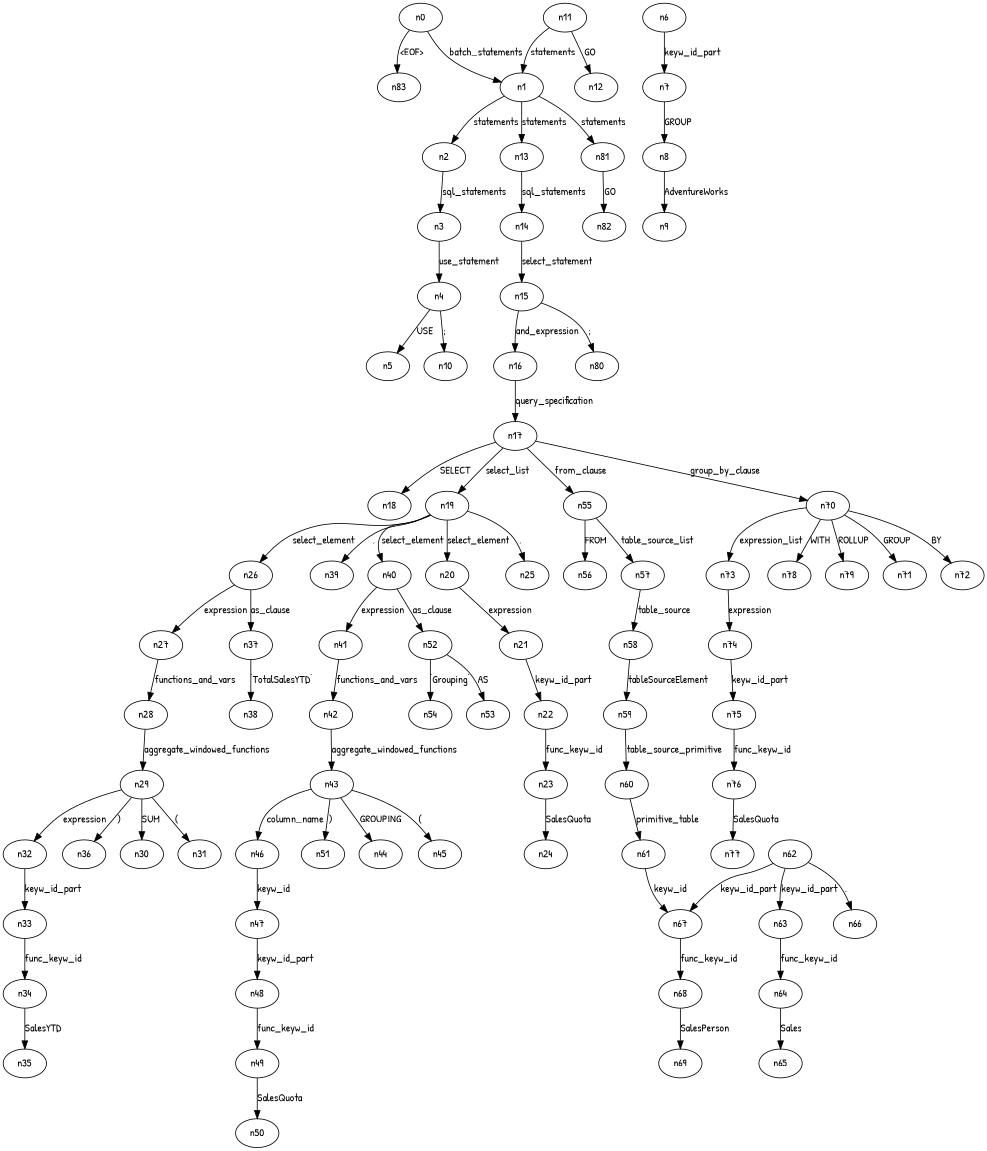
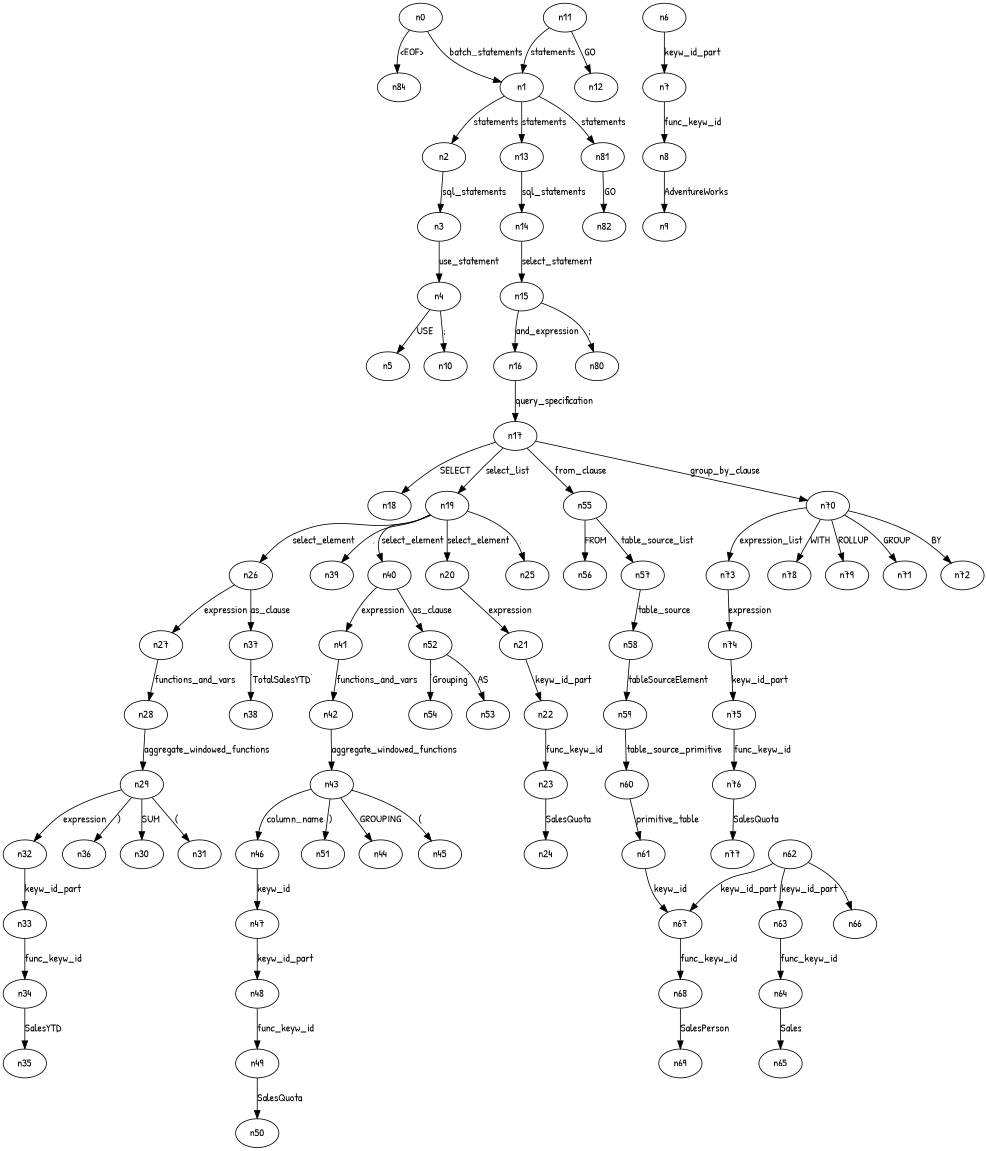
(399, 87) -> (399, 87)
(678, 122) -> (693, 122)
